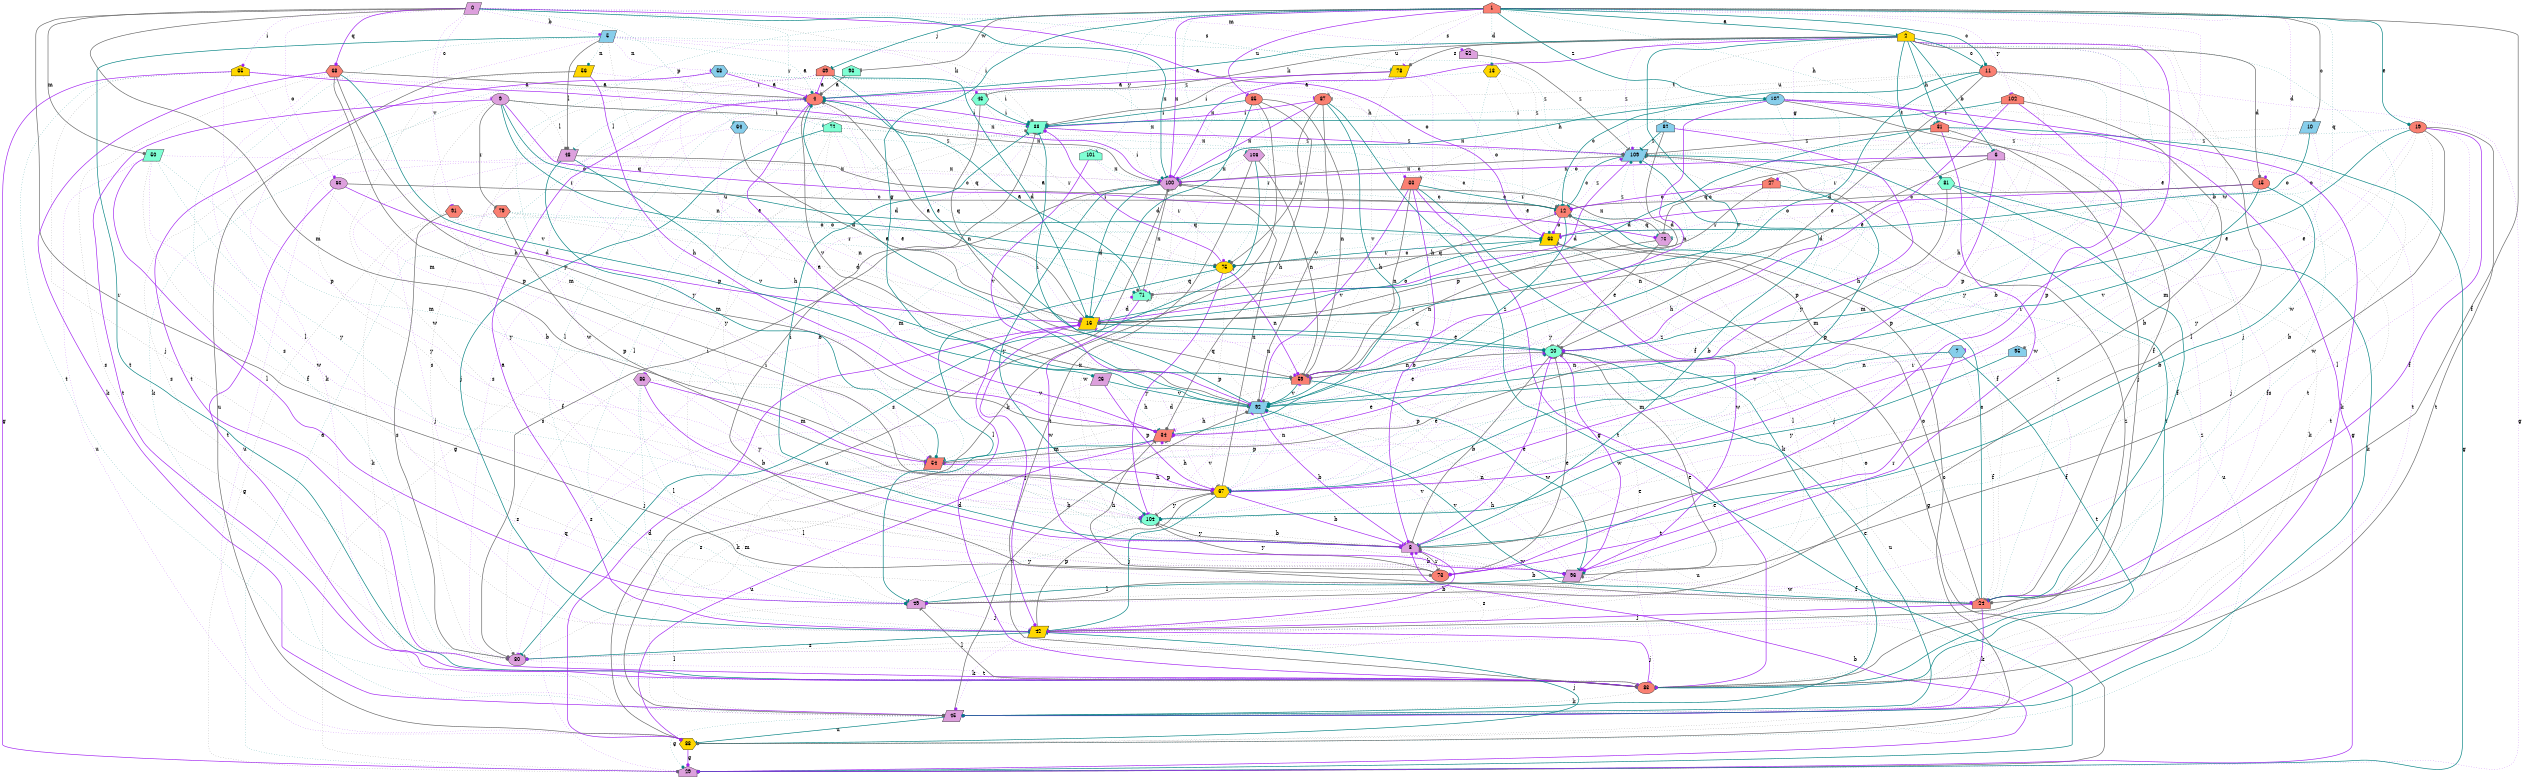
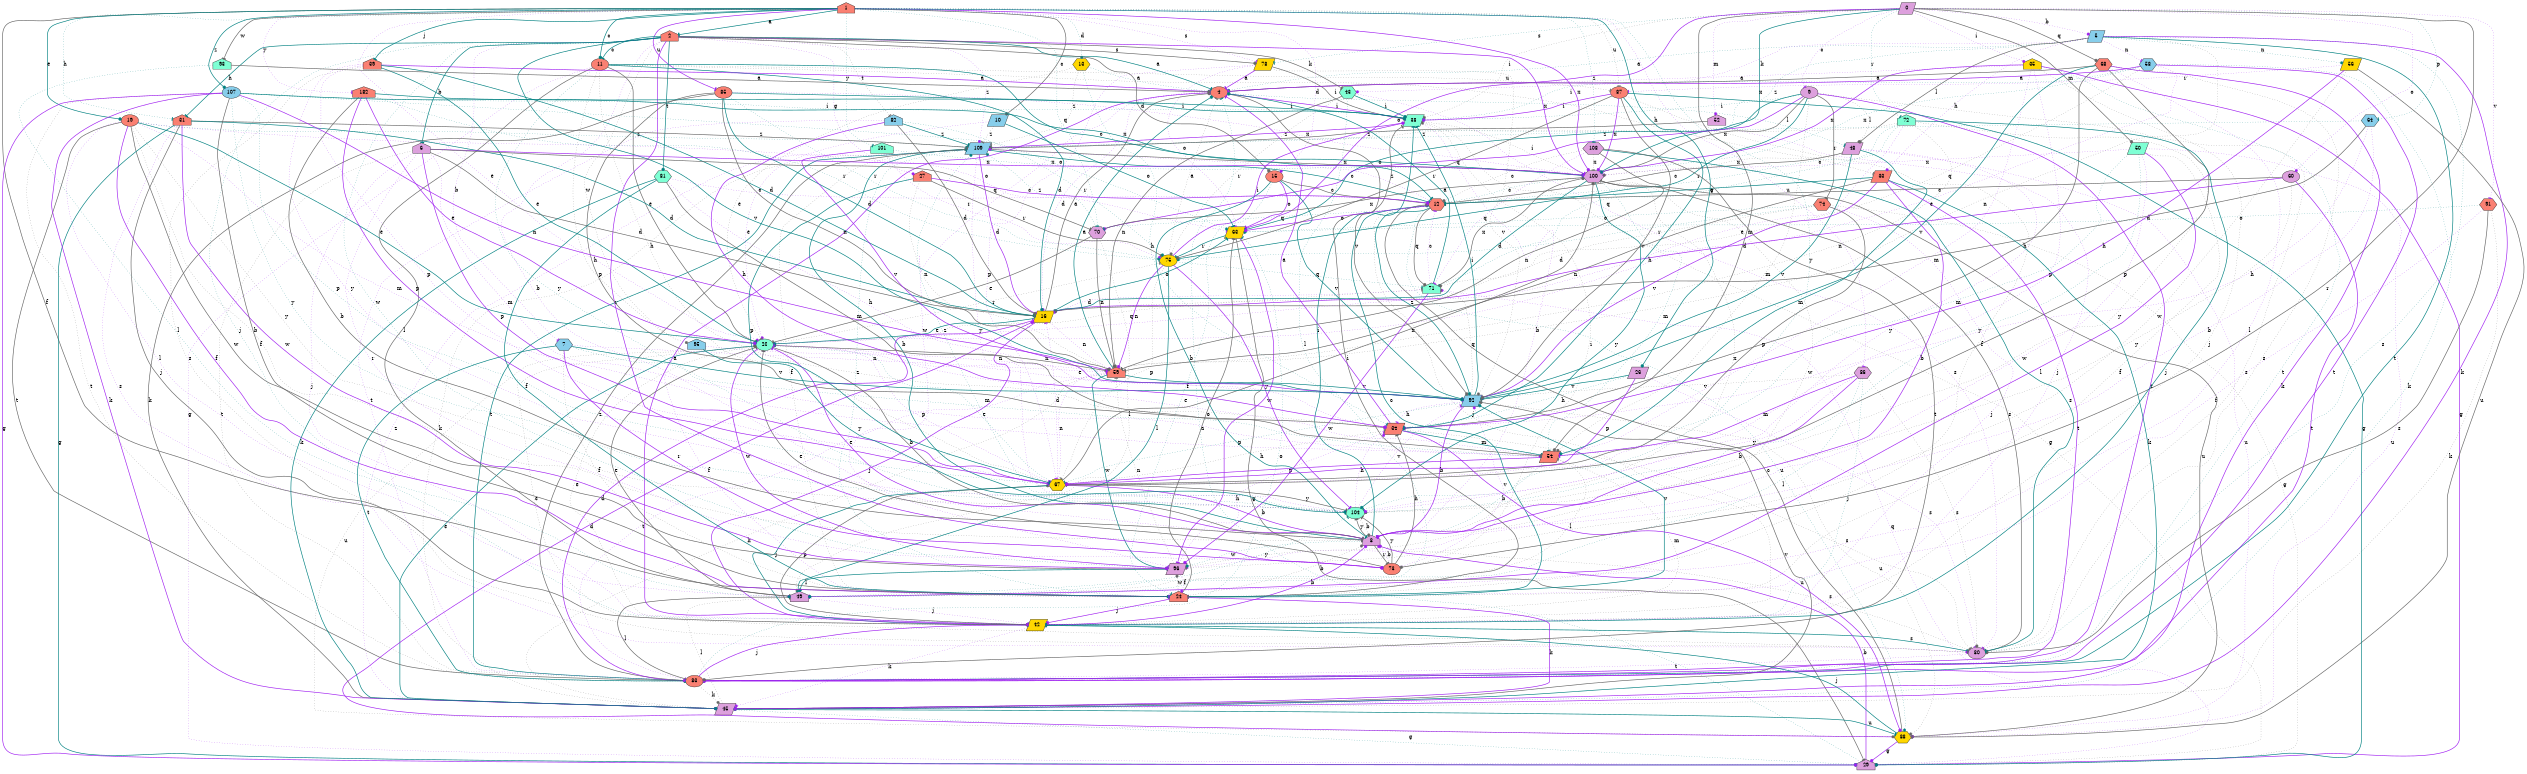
(365, 19) -> (2008, 21)
(1906, 36) -> (670, 36)
(2013, 99) -> (364, 92)
(502, 211) -> (1822, 205)
(342, 508) -> (2008, 690)
none -> (1861, 586)
